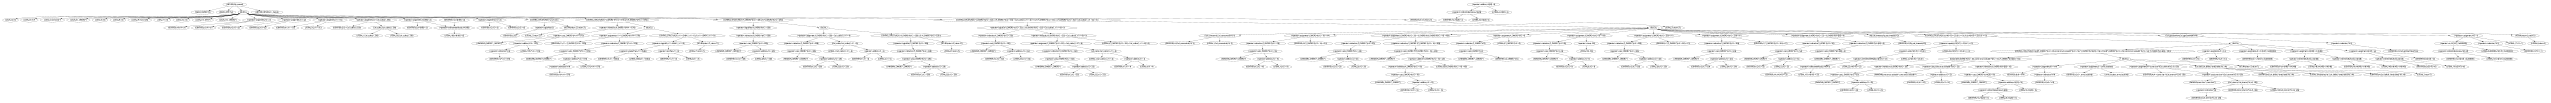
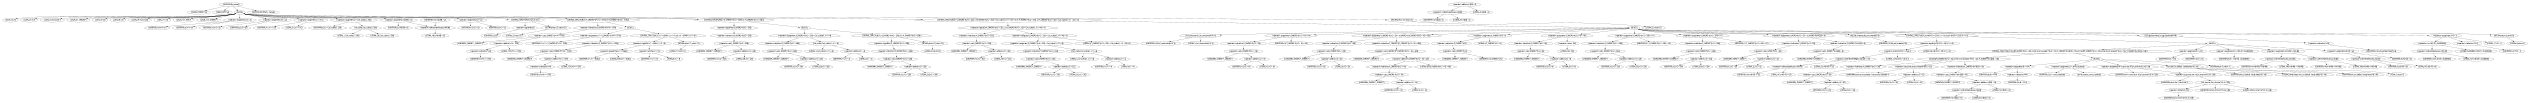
(182, 20) -> none
